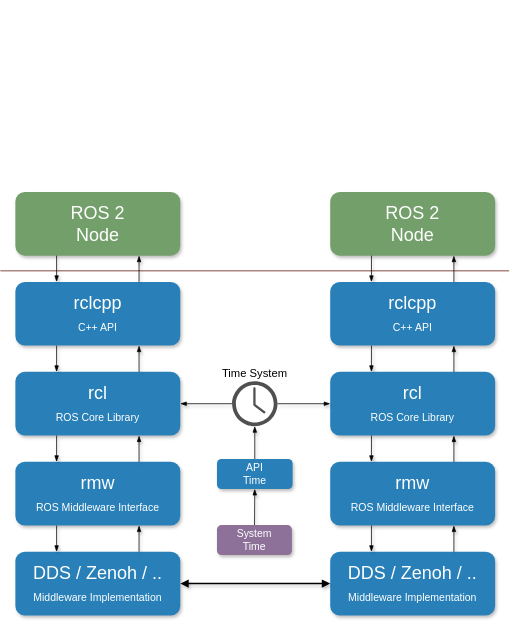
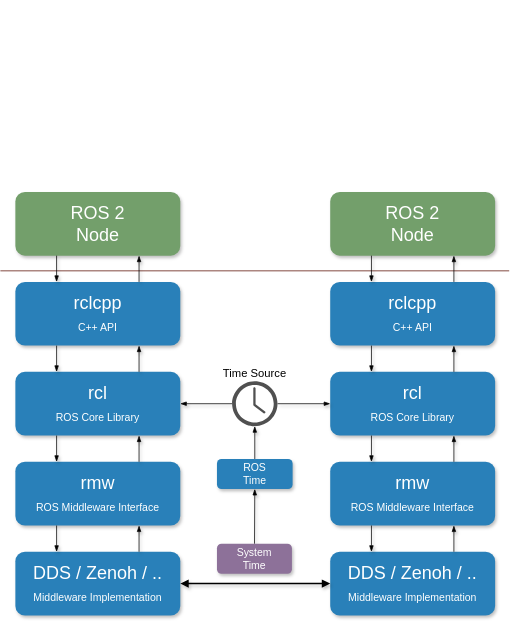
(255, 372) -> (255, 372)
(255, 474) -> (255, 474)
(255, 540) -> (255, 559)
